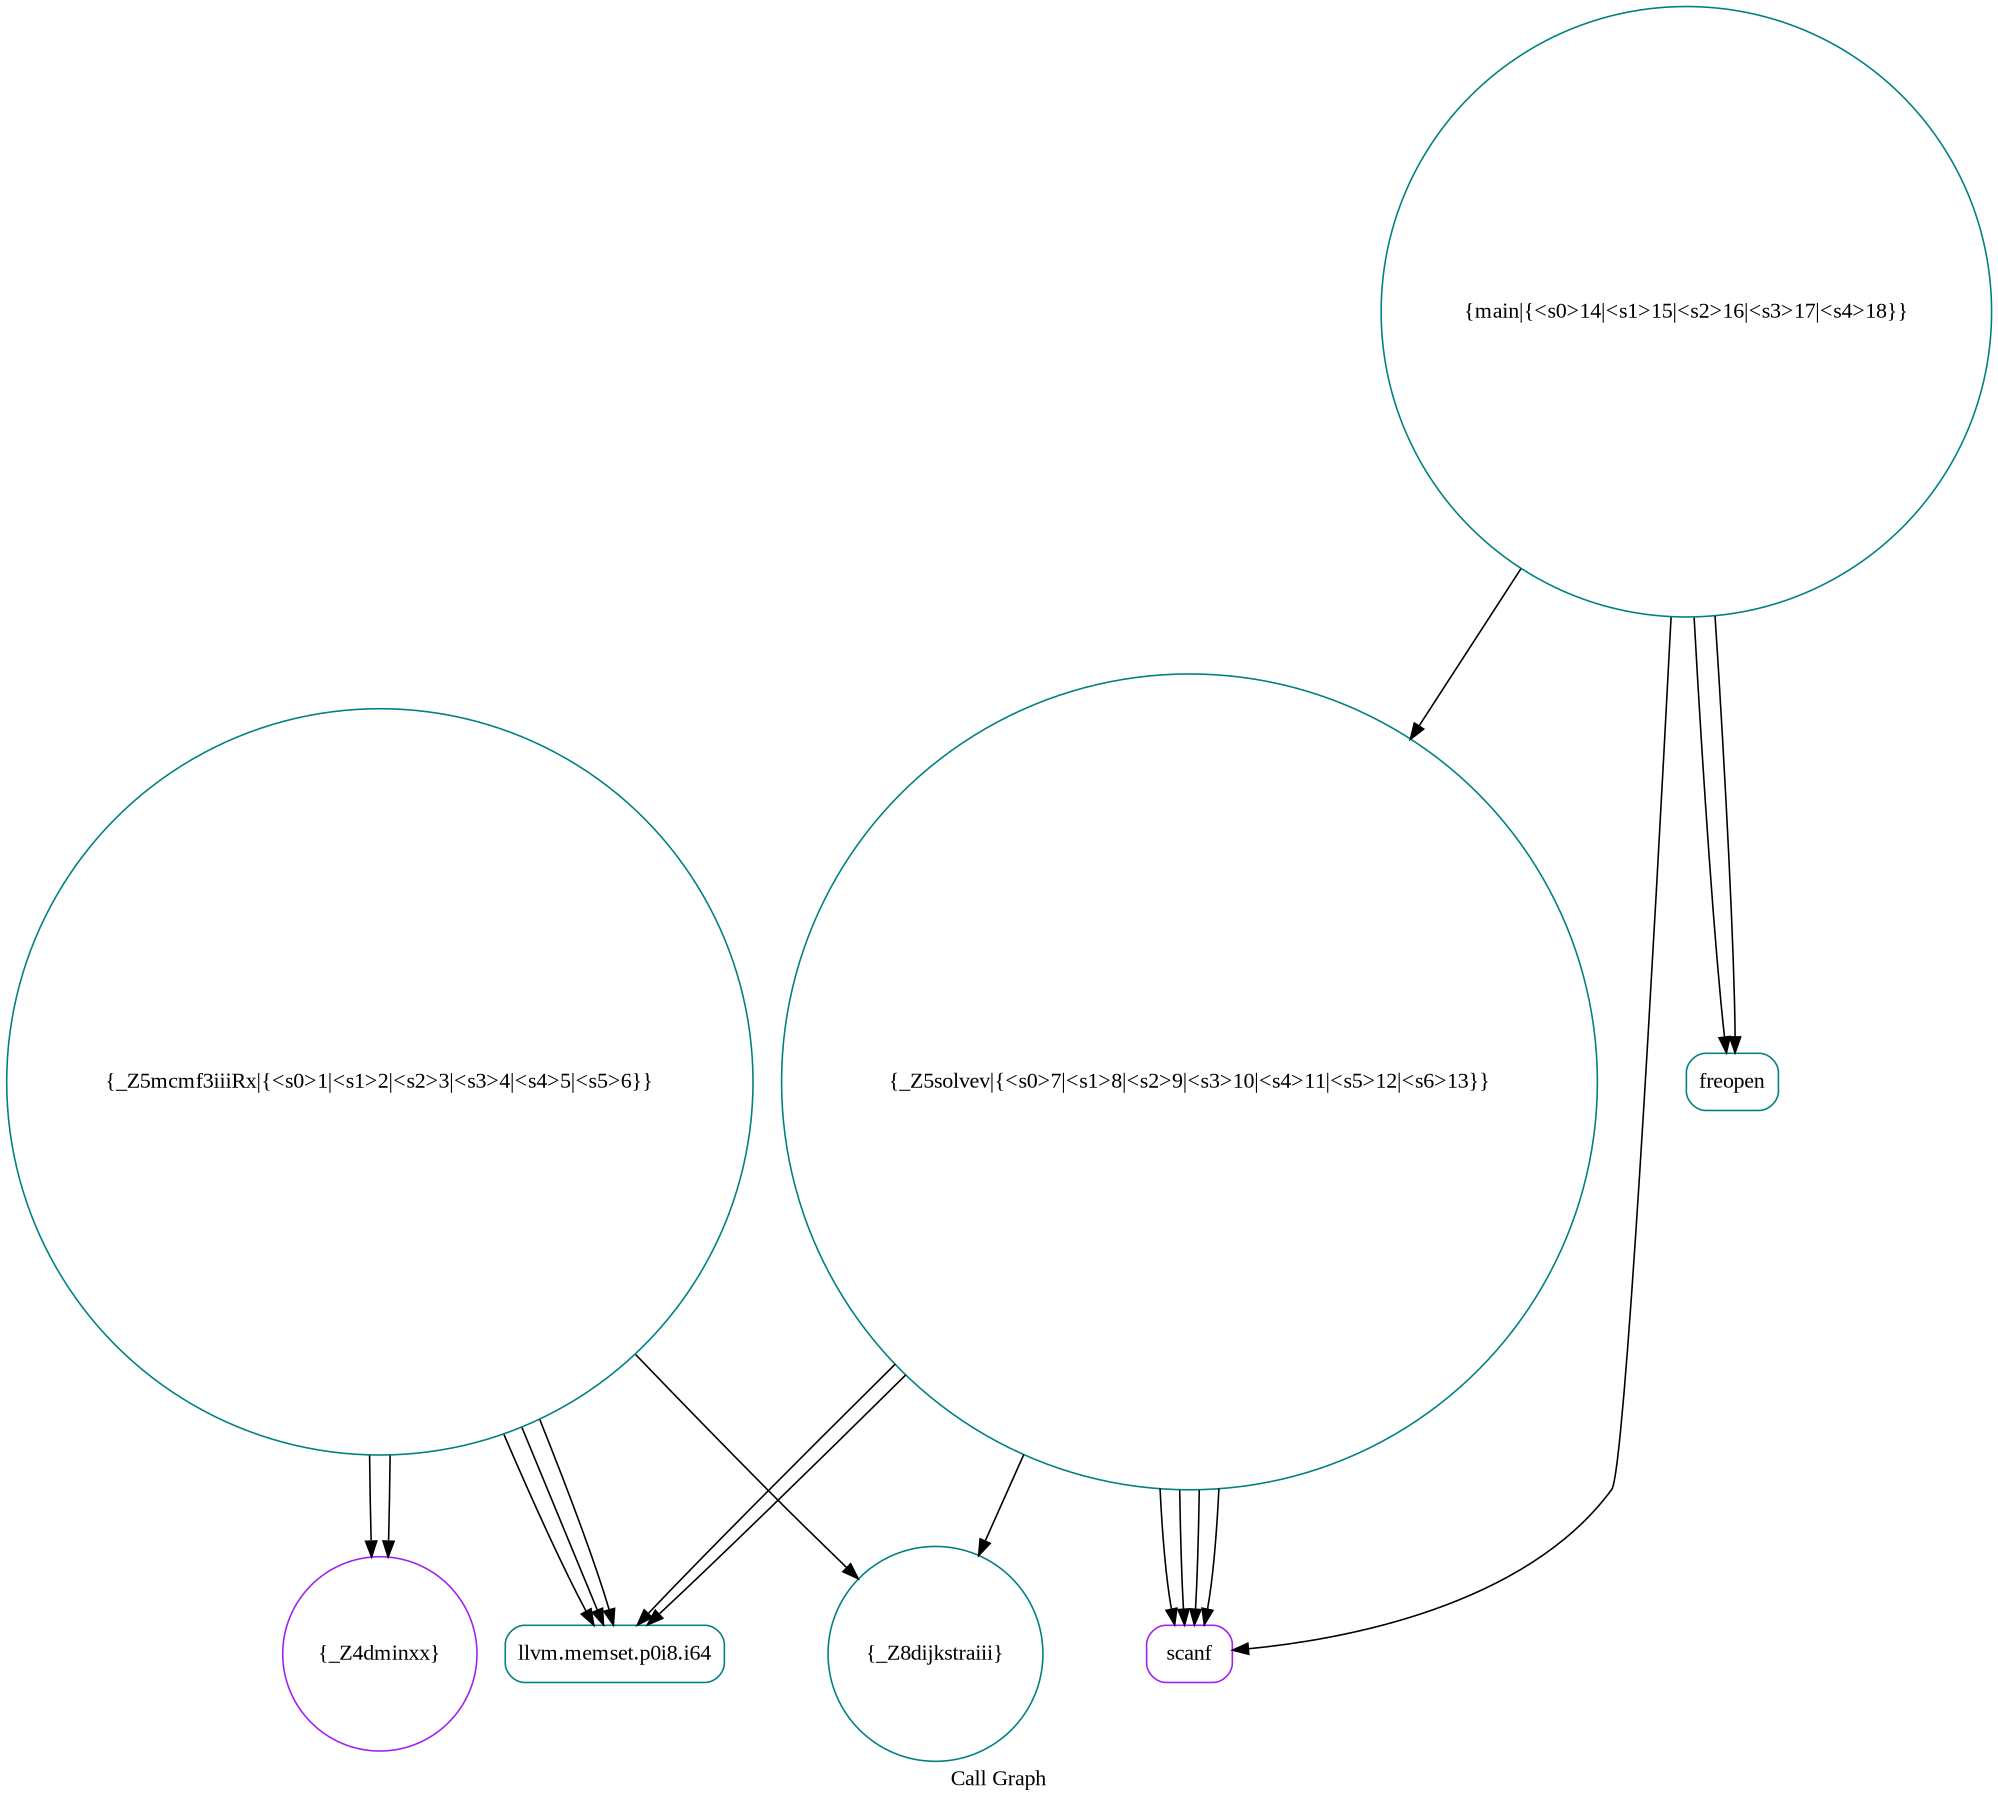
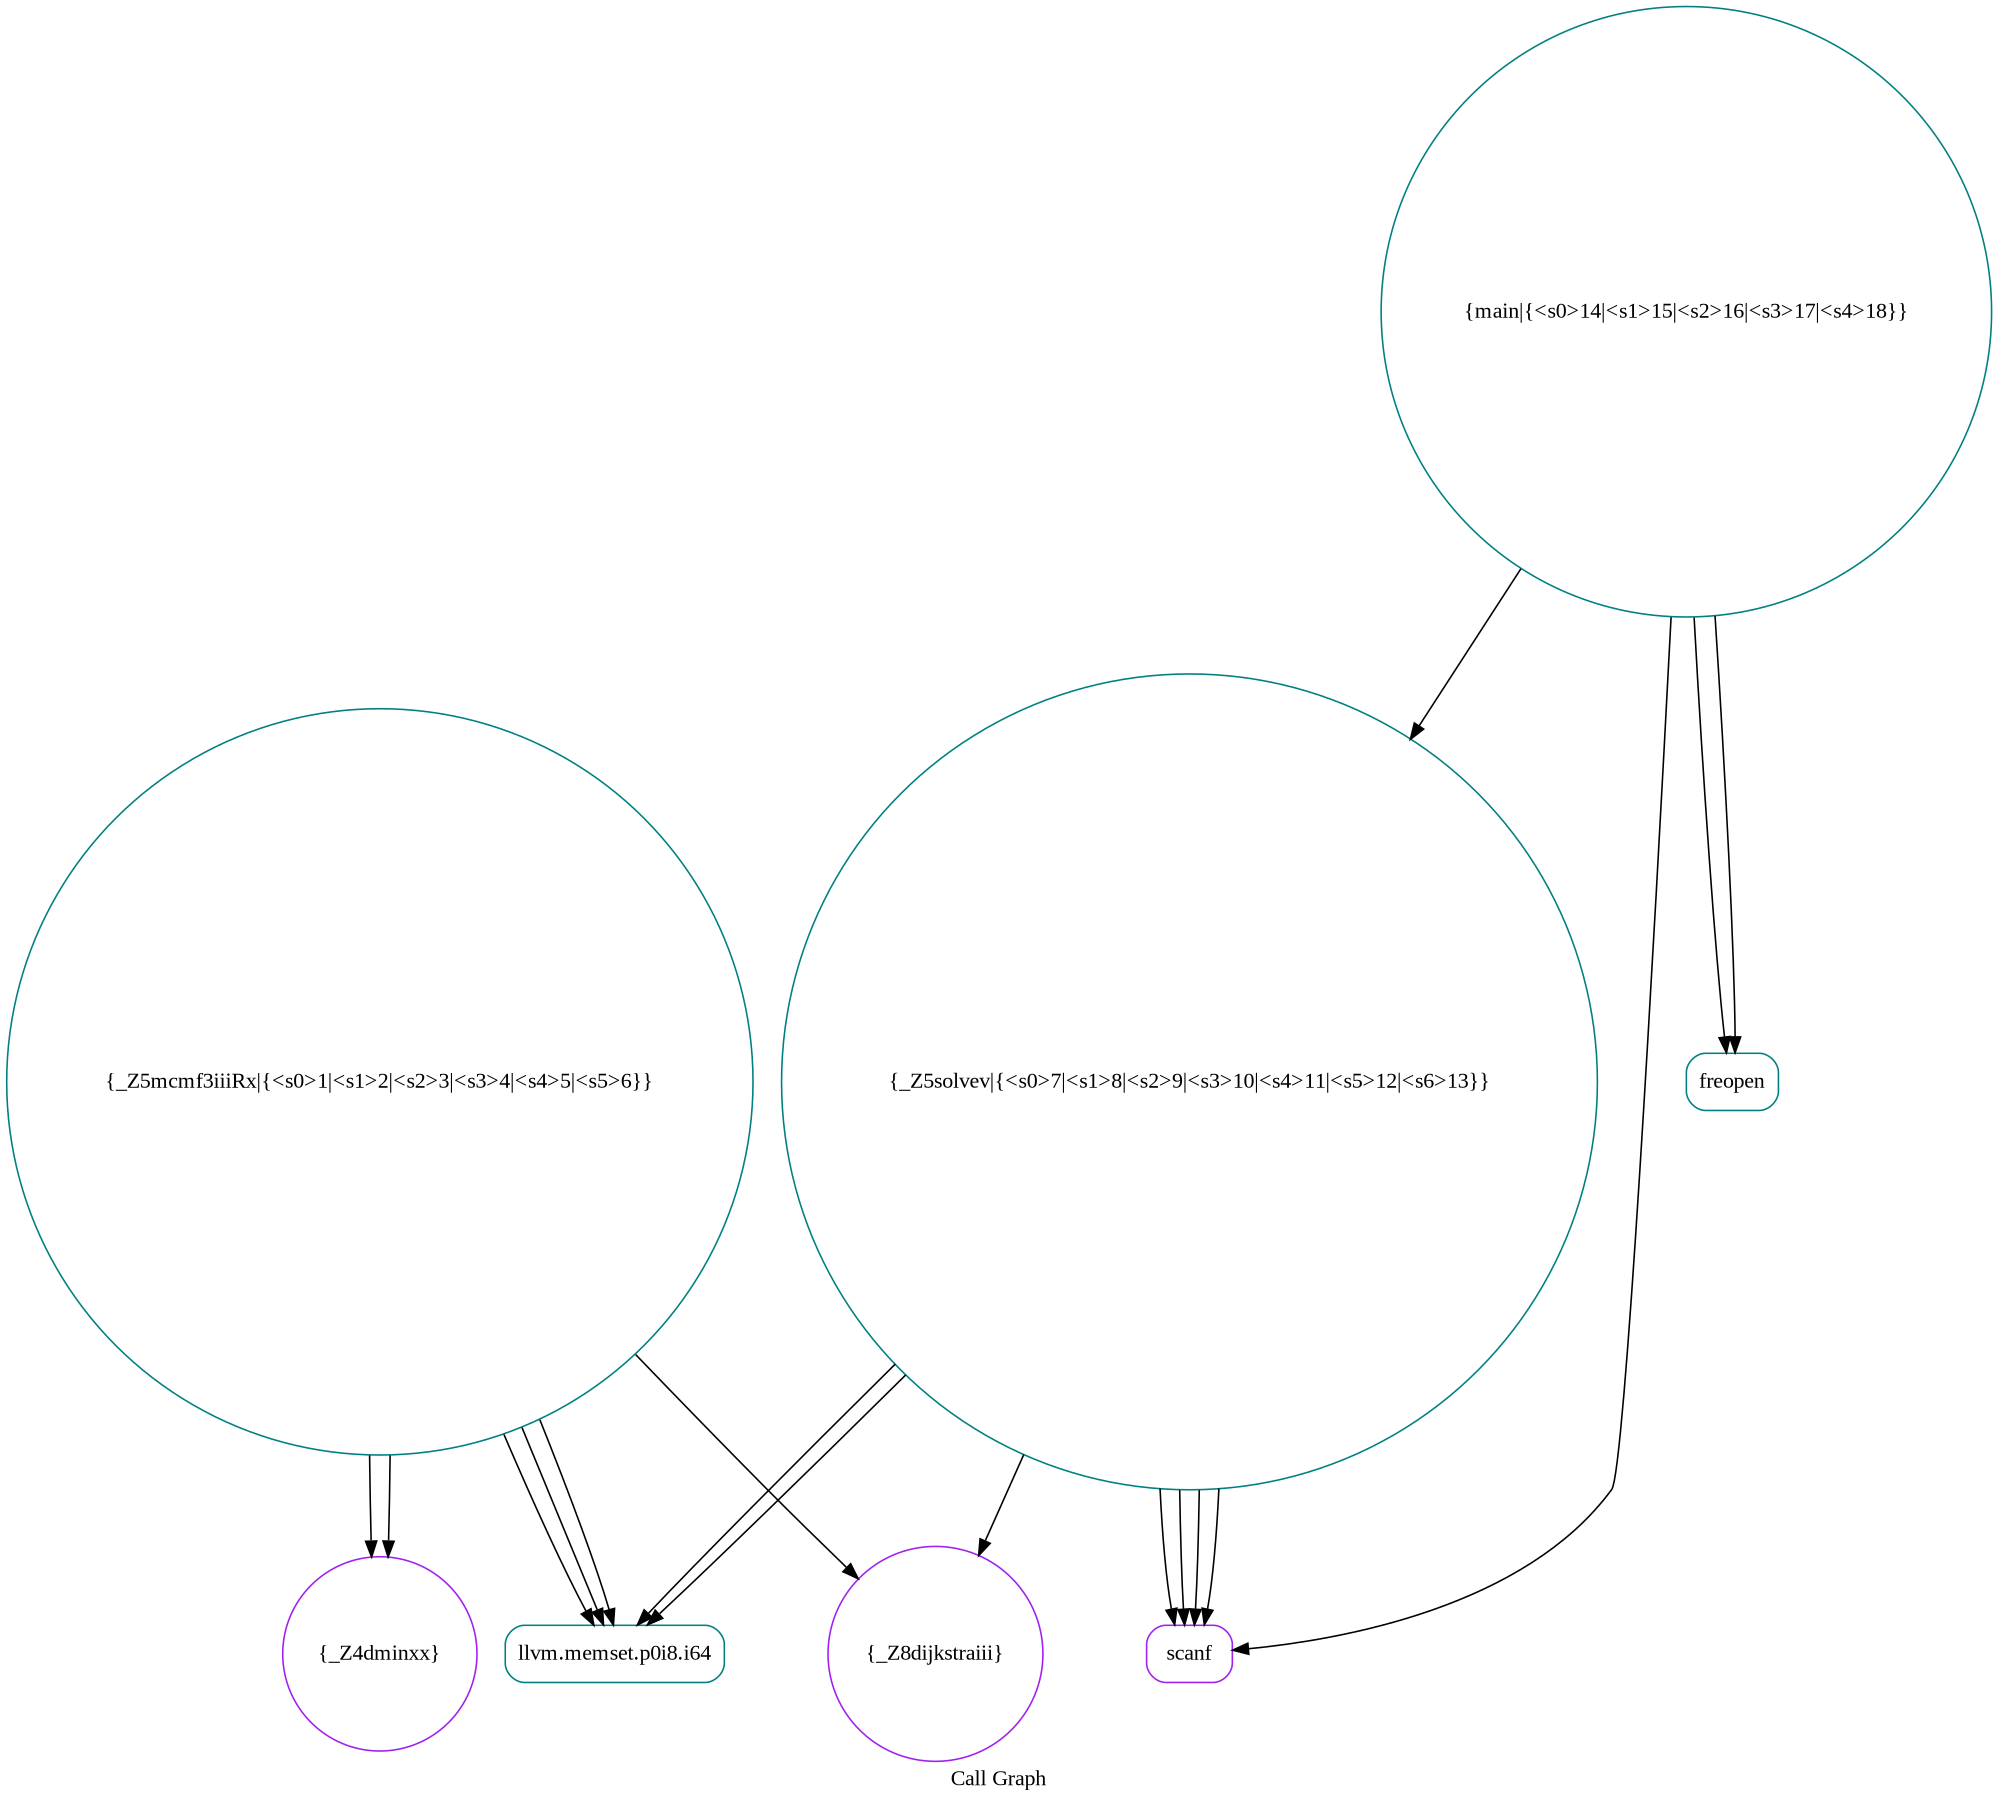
(935, 1654) -> (935, 1654)
